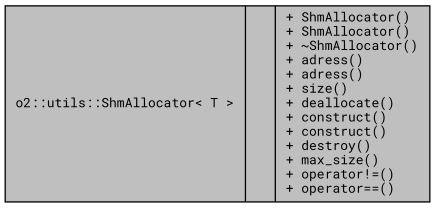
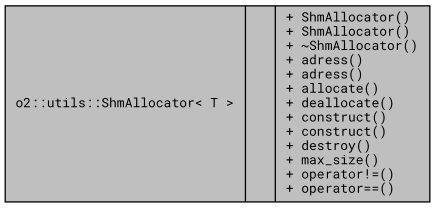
(318, 89) -> (333, 89)
